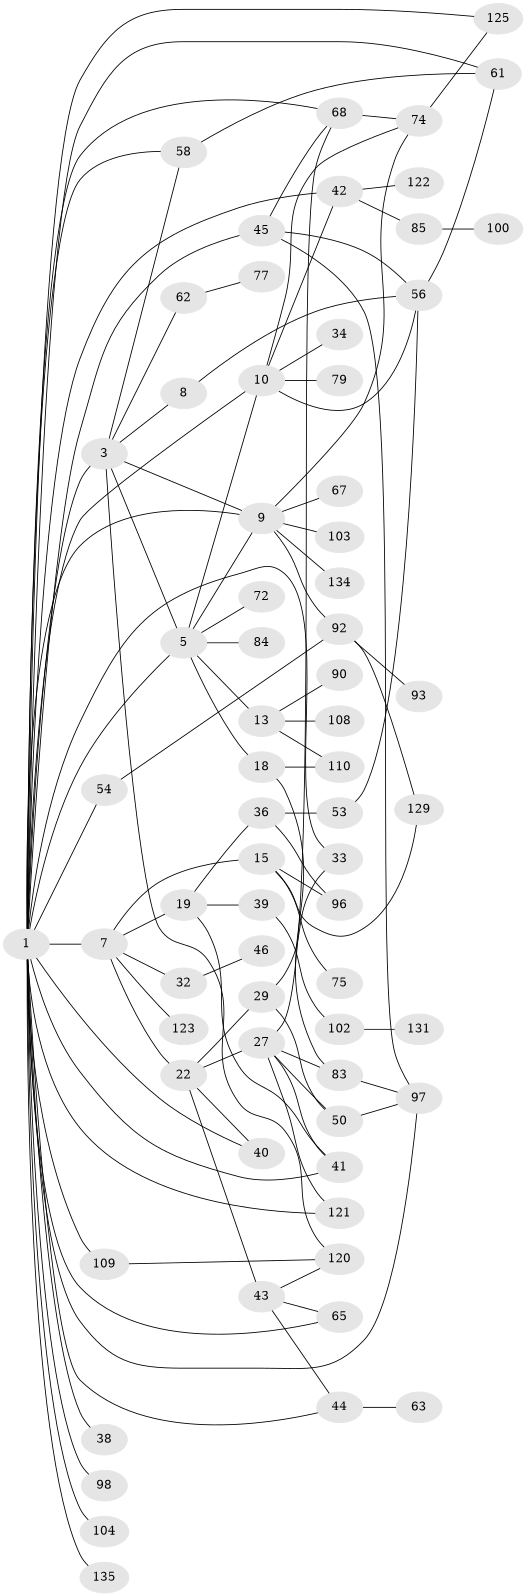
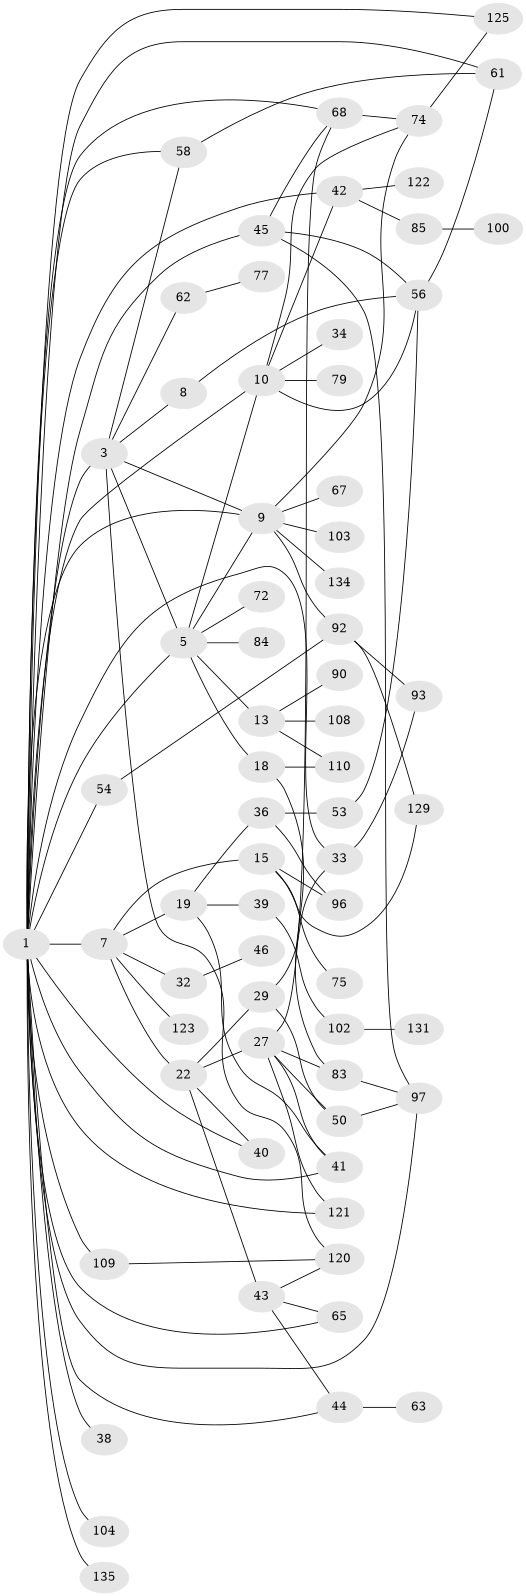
none -> (391, 783)
(104, 1486) -> none
